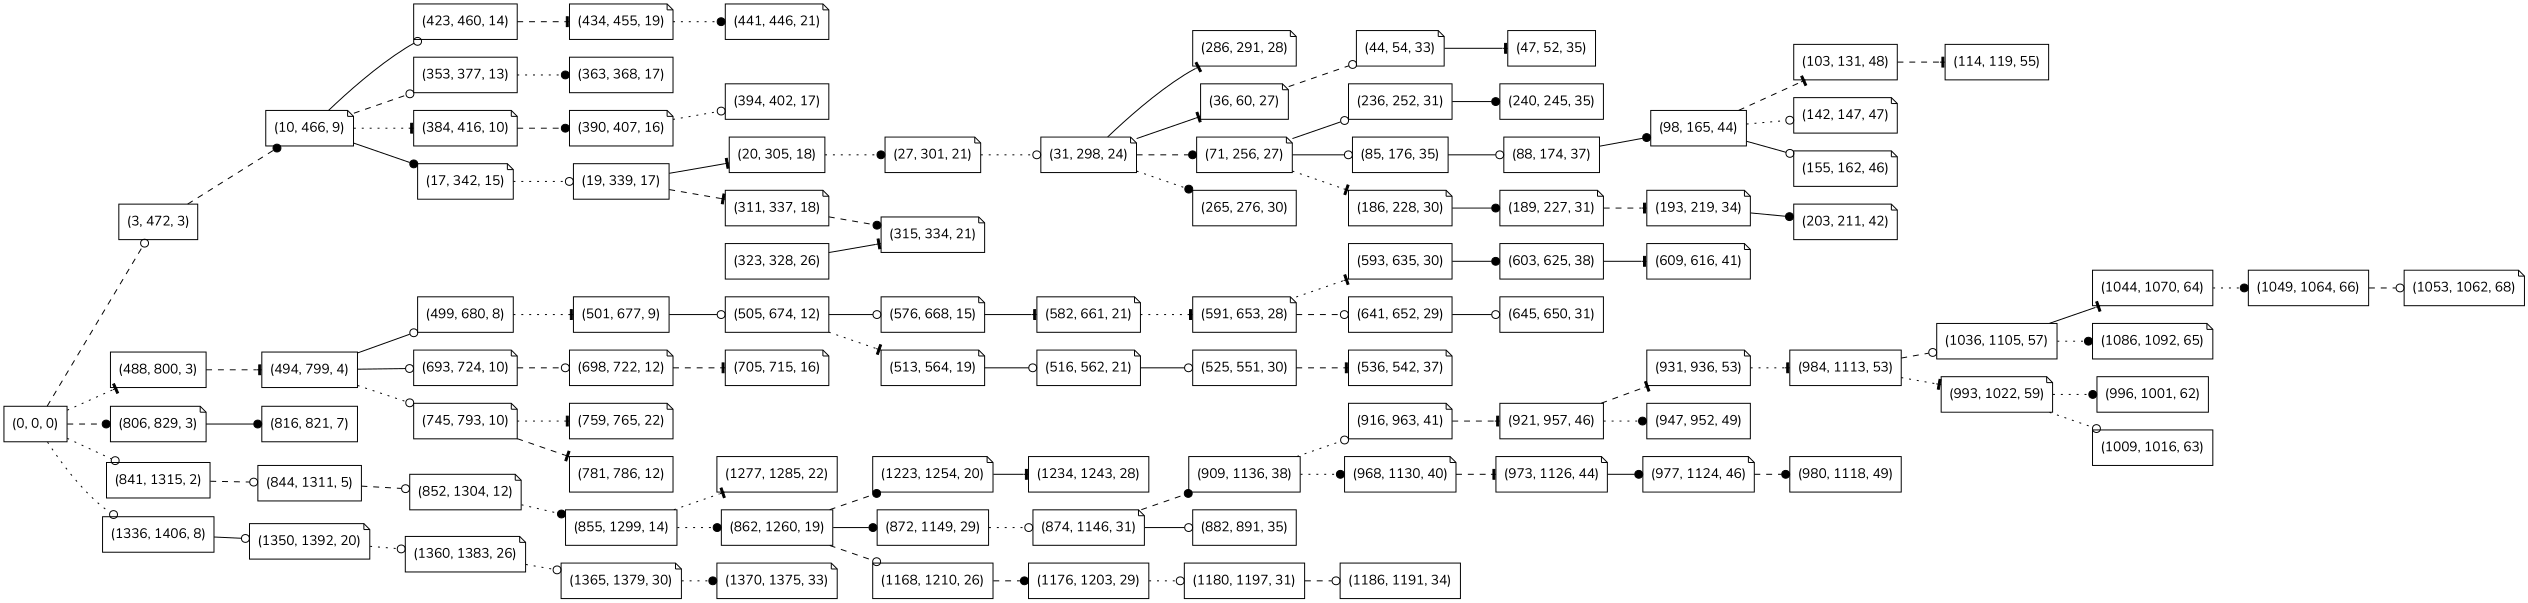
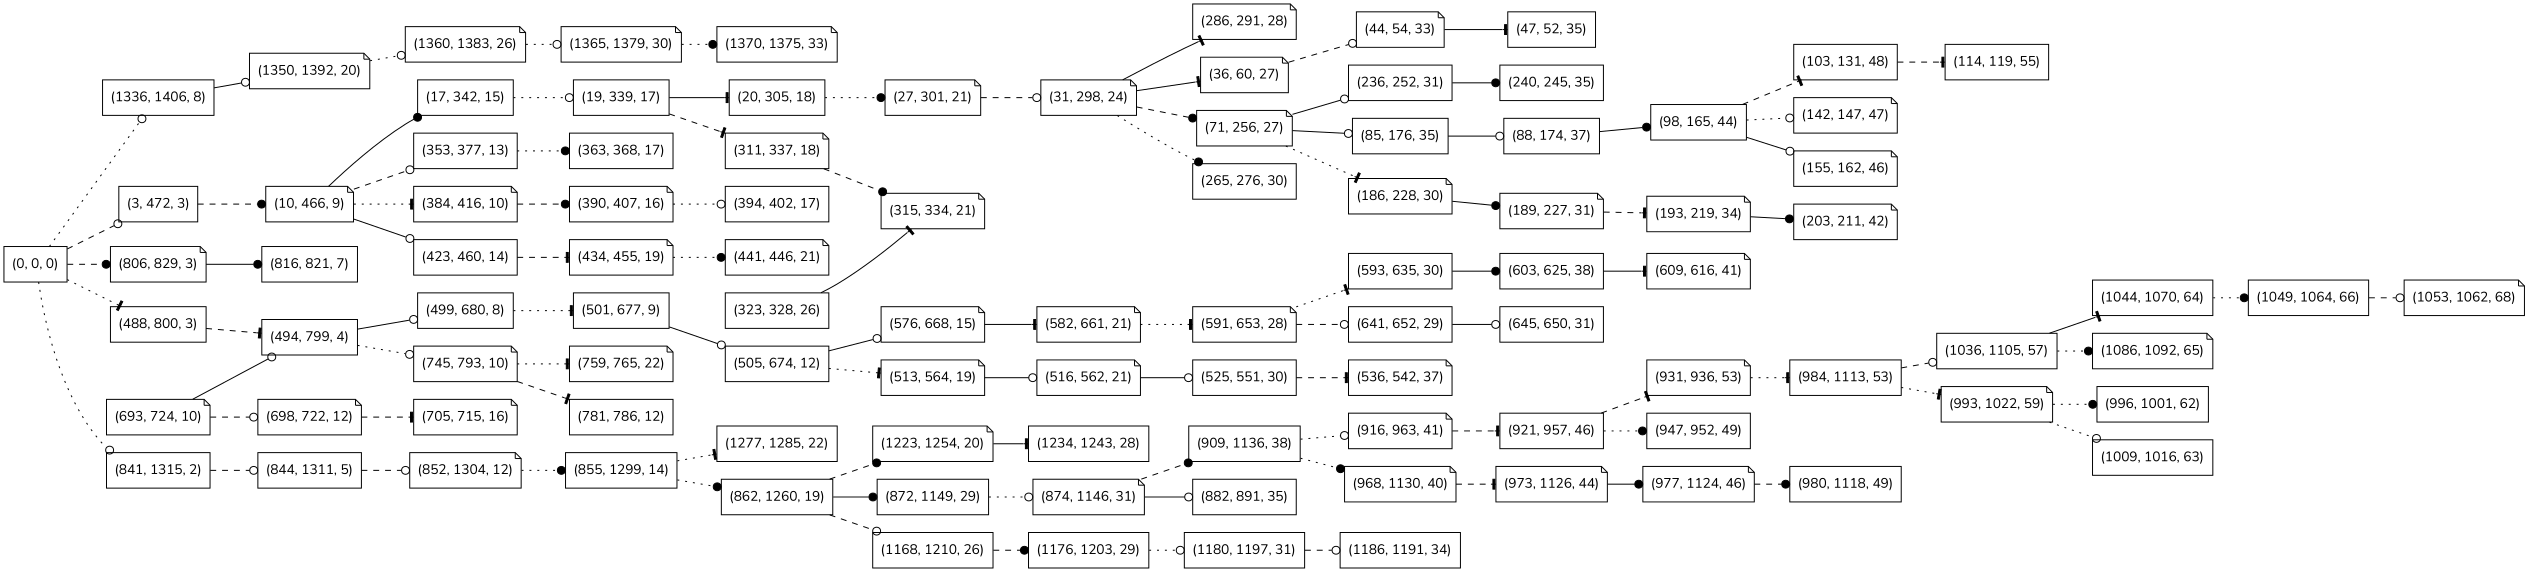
(1007, 155) -> (1007, 98)
(465, 181) -> (465, 98)
(381, 369) -> (230, 379)
